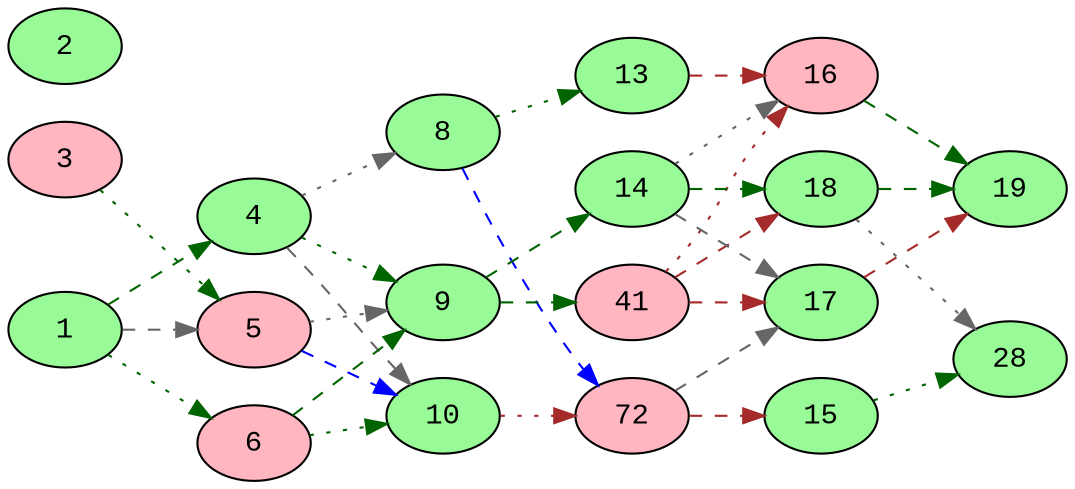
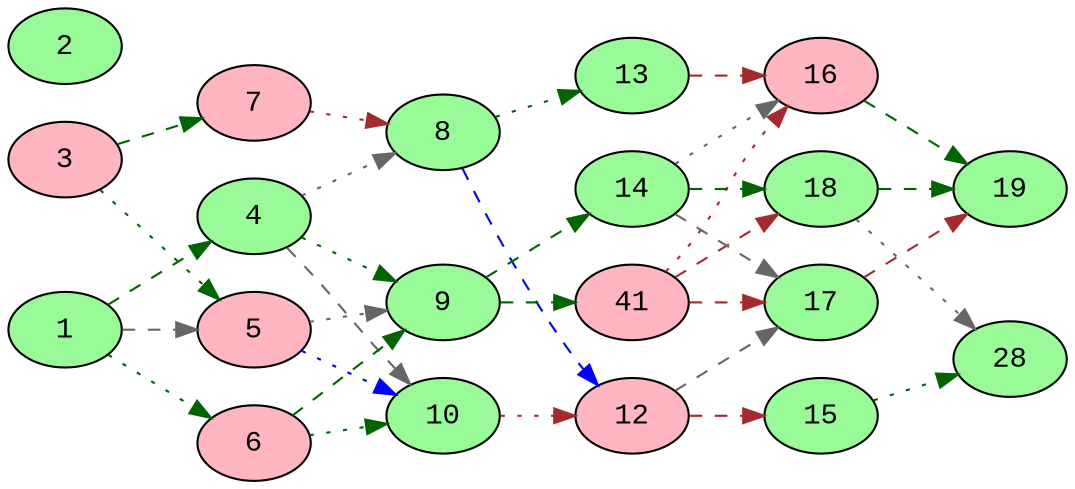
none -> (254, 103)
(335, 367) -> (335, 367)
(632, 416) -> (632, 416)
